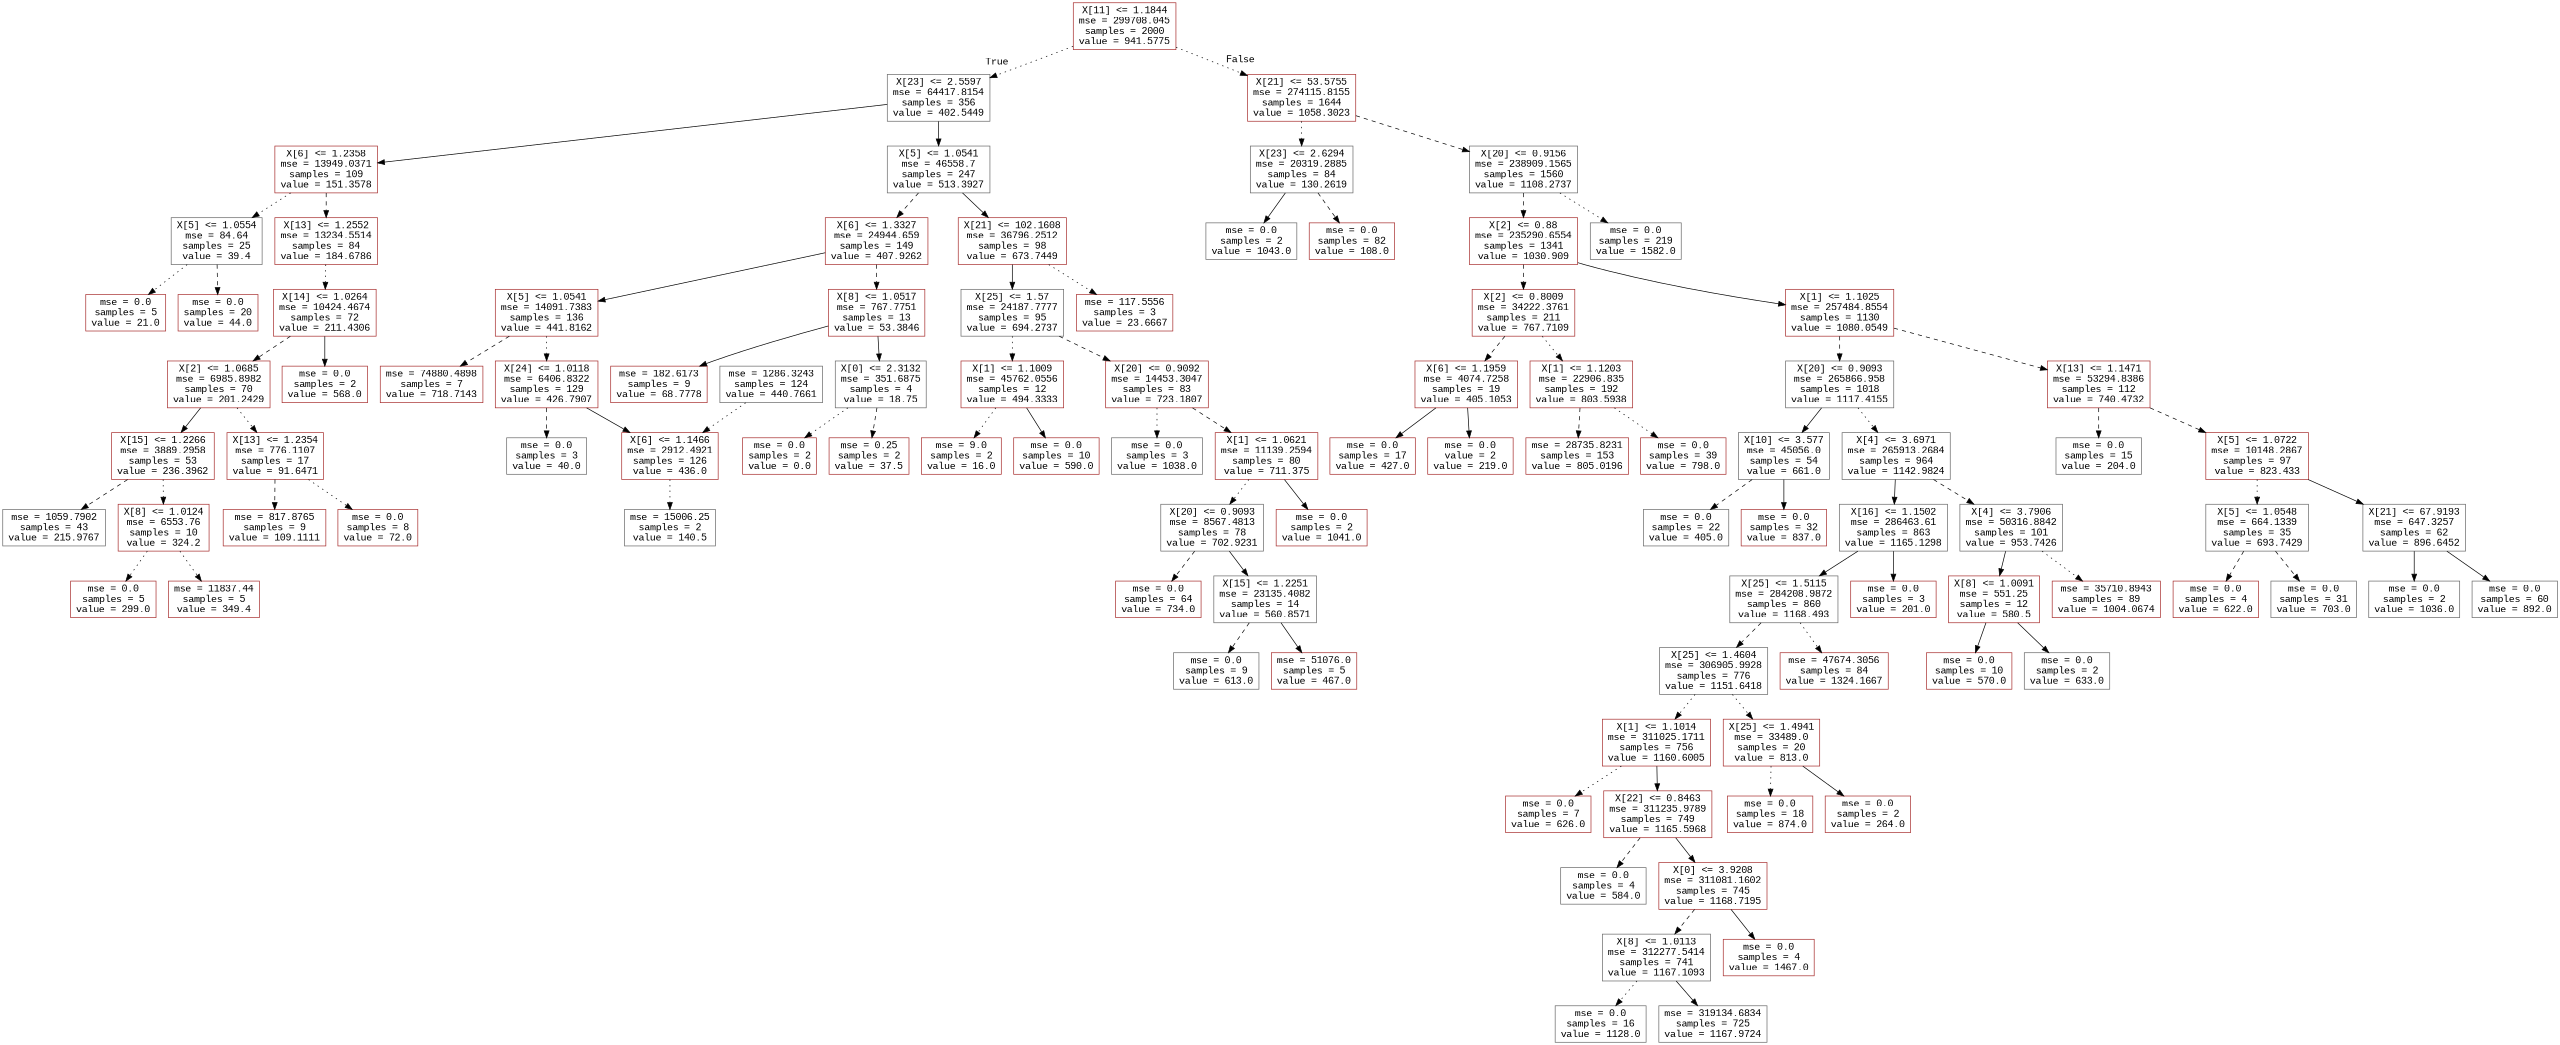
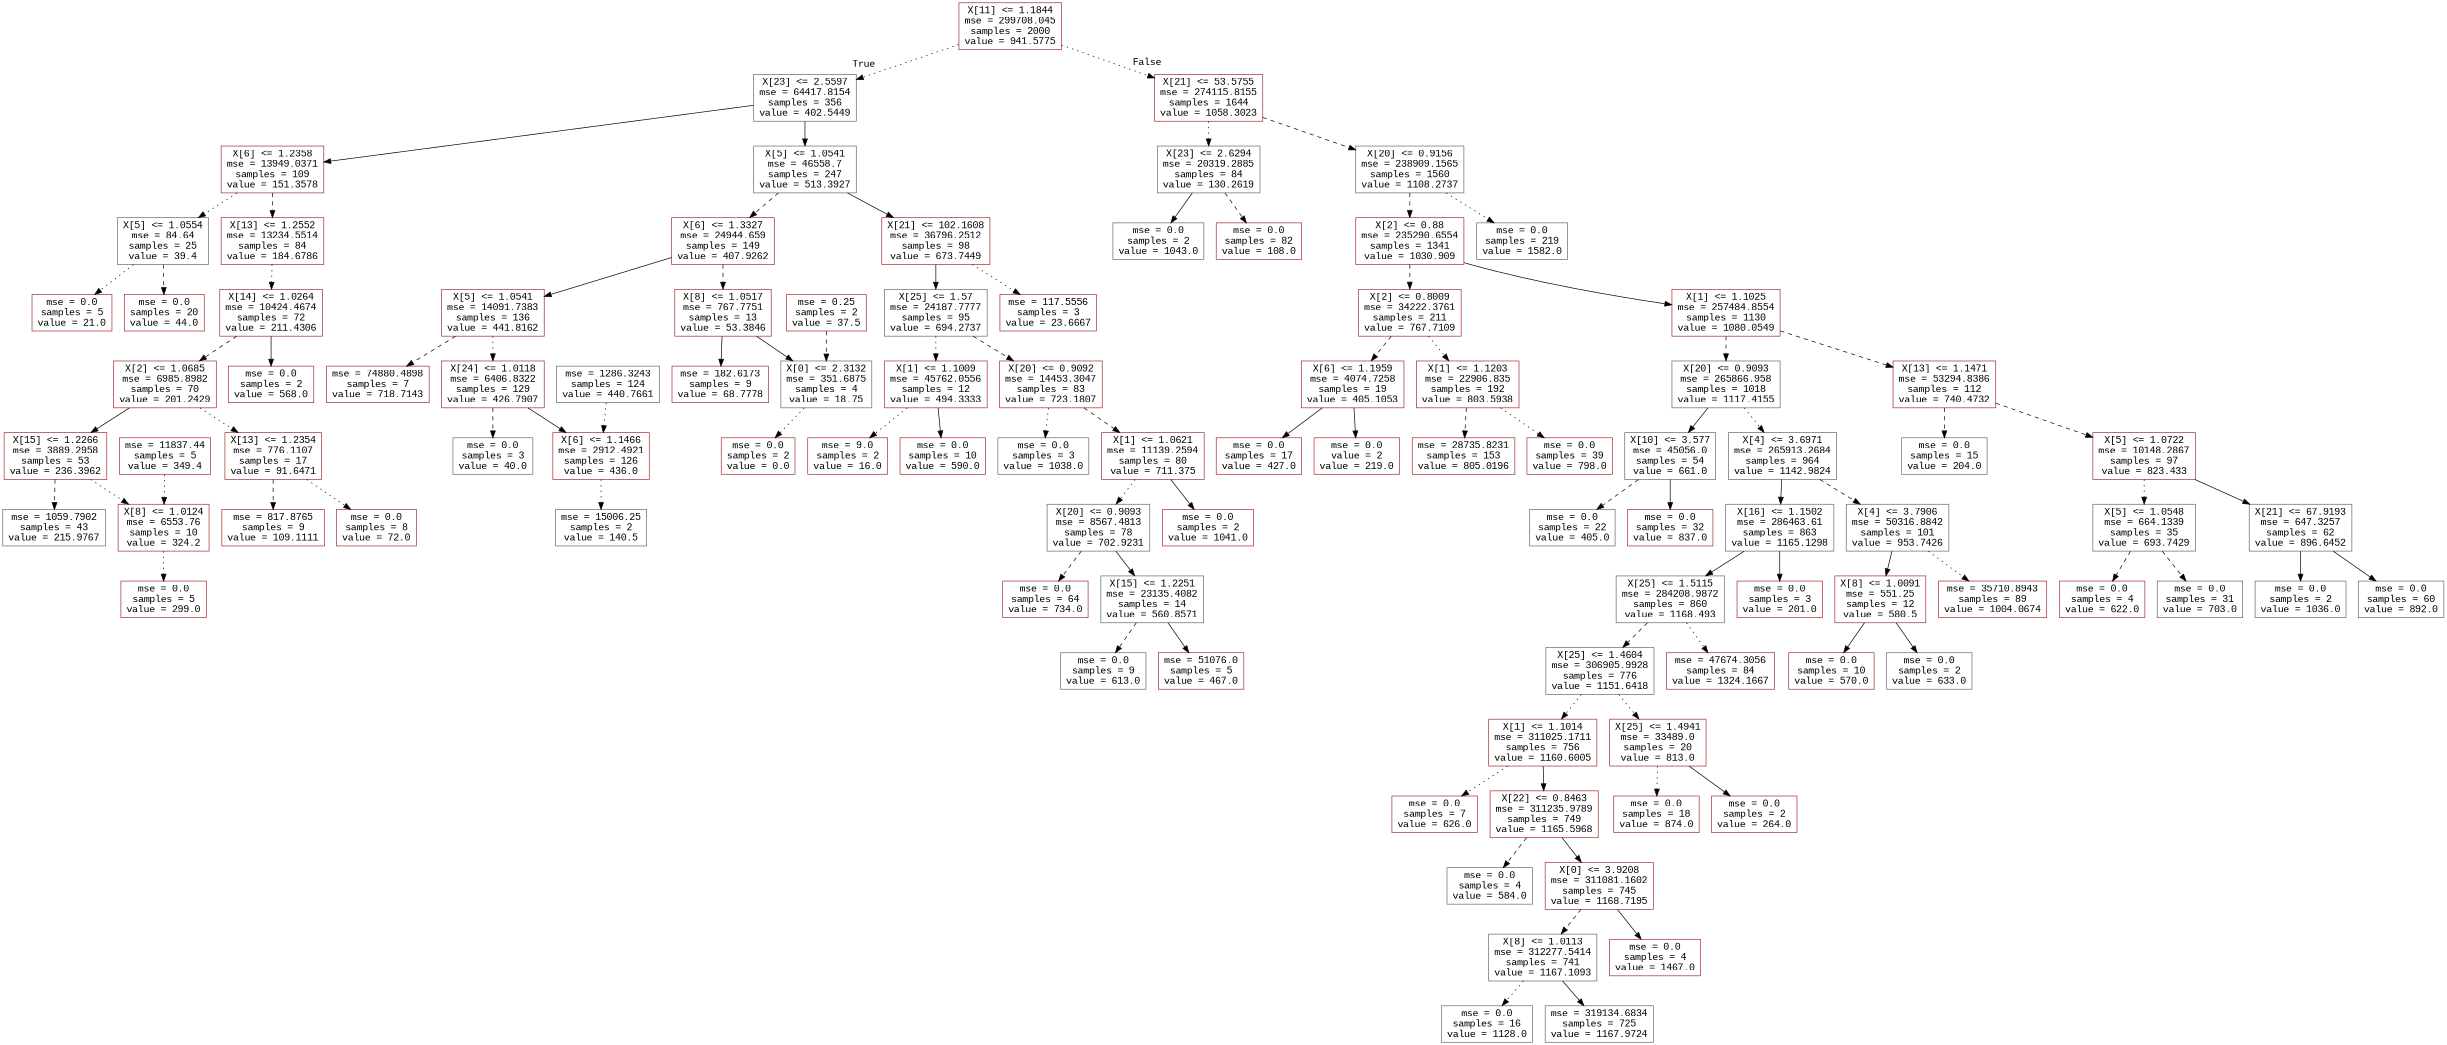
(875, 419) -> (826, 343)
(189, 563) -> (164, 486)
